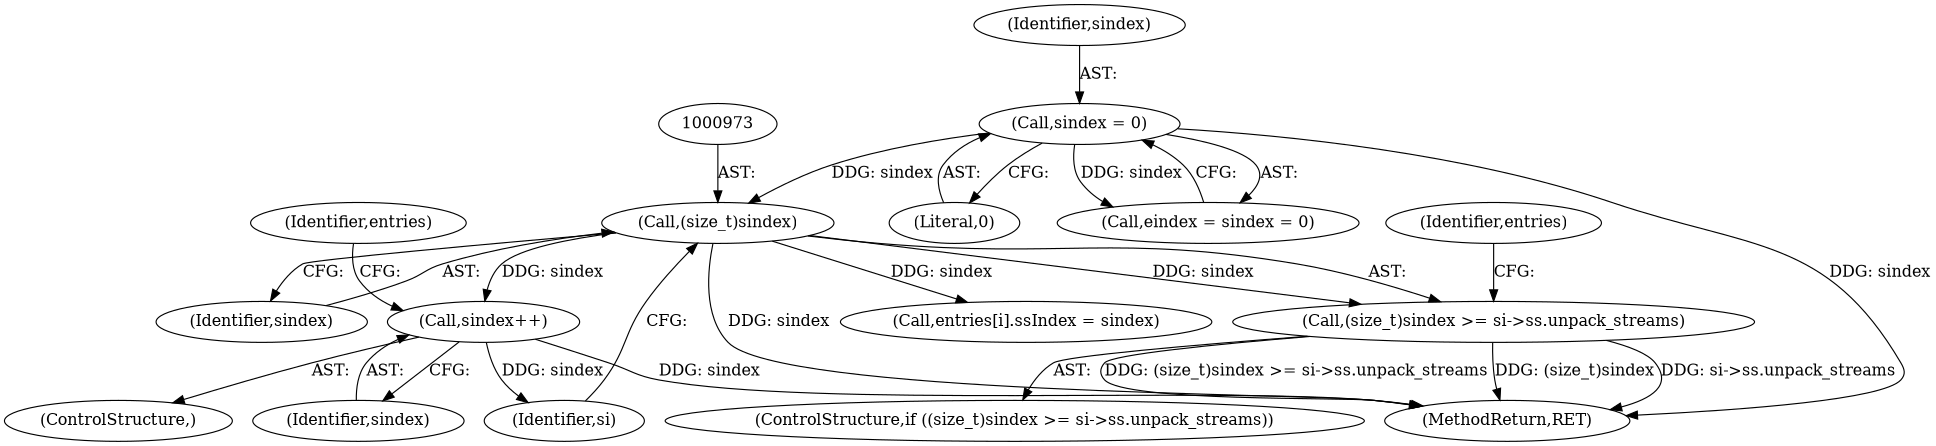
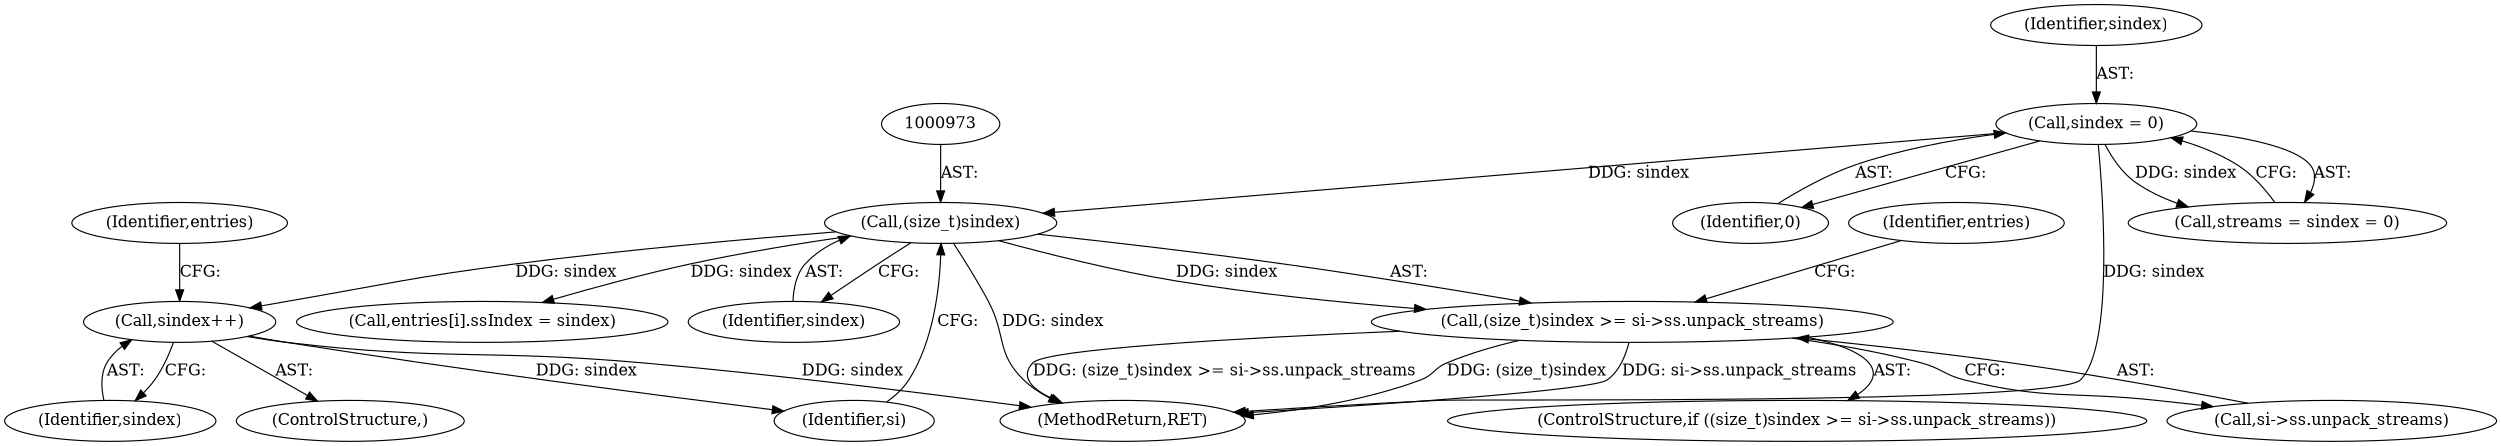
(954, 223) -> (1750, 223)
(1208, 223) -> (2287, 223)
none -> (2332, 421)
